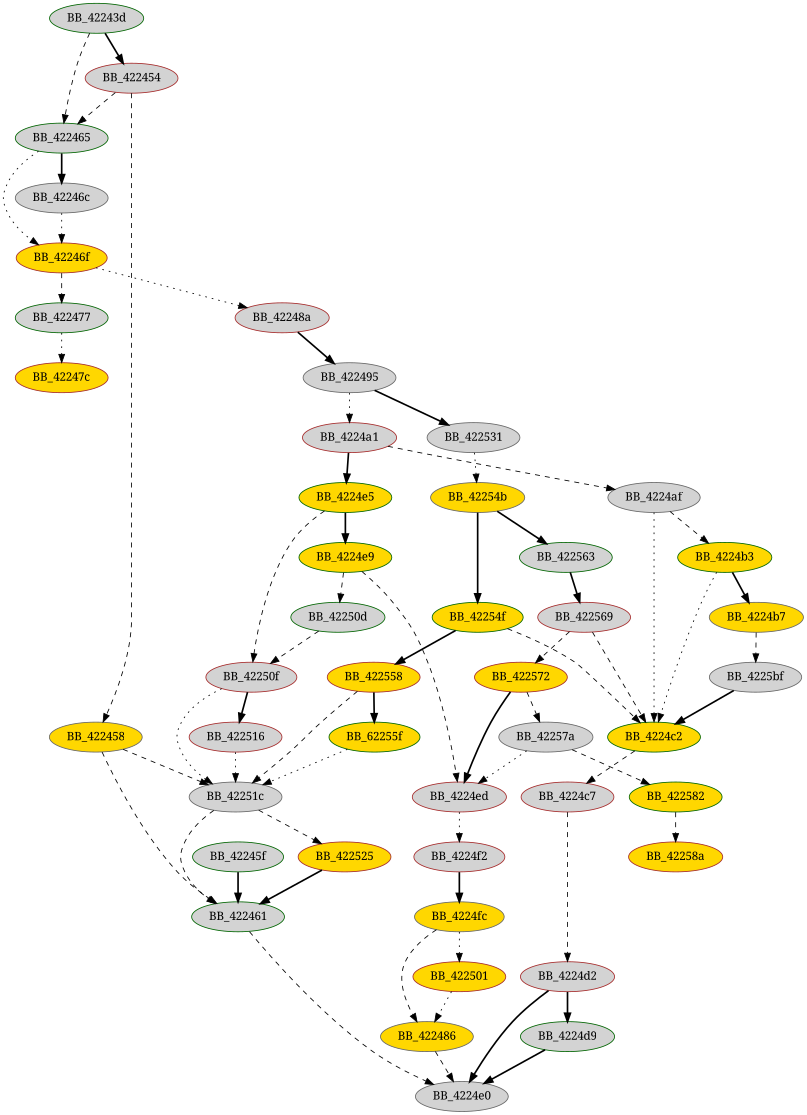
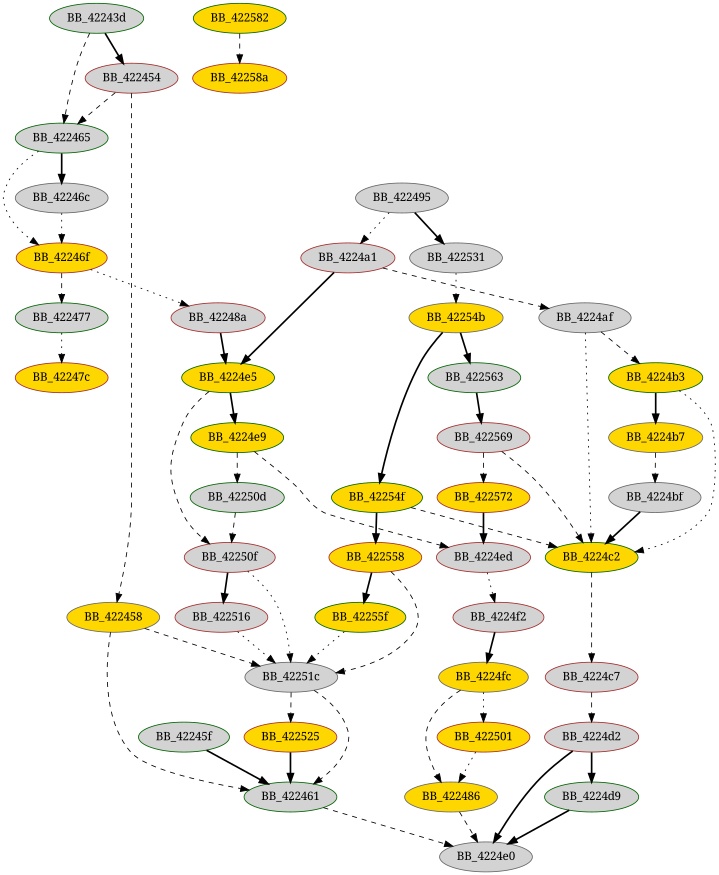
(313, 345) -> (222, 344)
(756, 677) -> (655, 498)
(374, 737) -> (360, 617)
(546, 737) -> none
